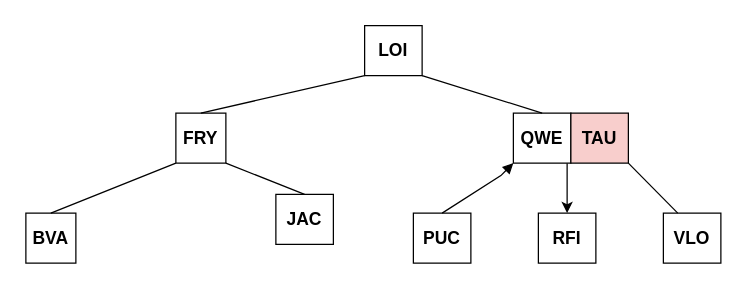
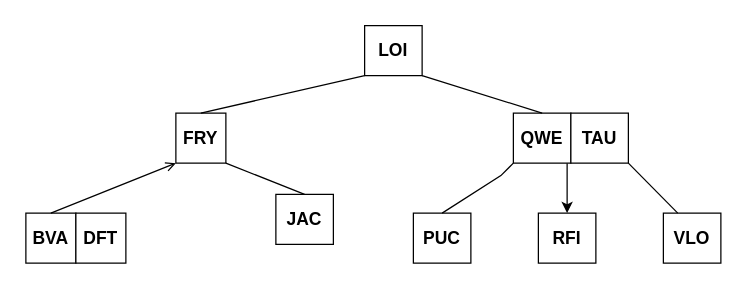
(599, 138) -> (599, 138)
(171, 165) -> (170, 165)
(505, 171) -> (509, 168)
none -> (101, 238)
